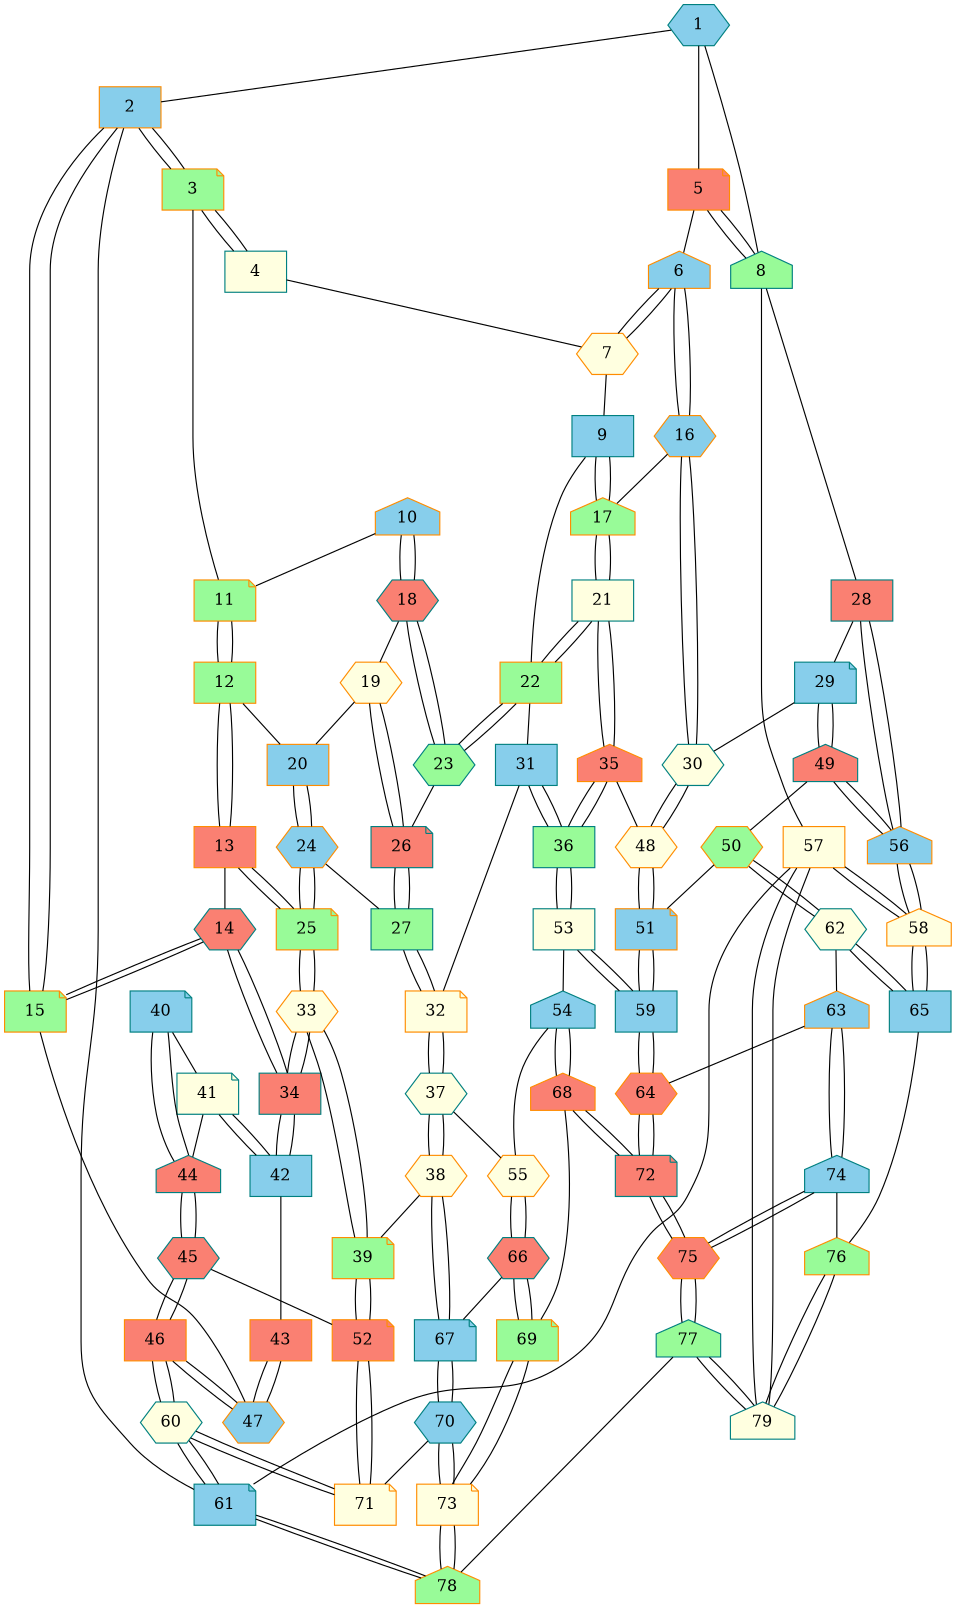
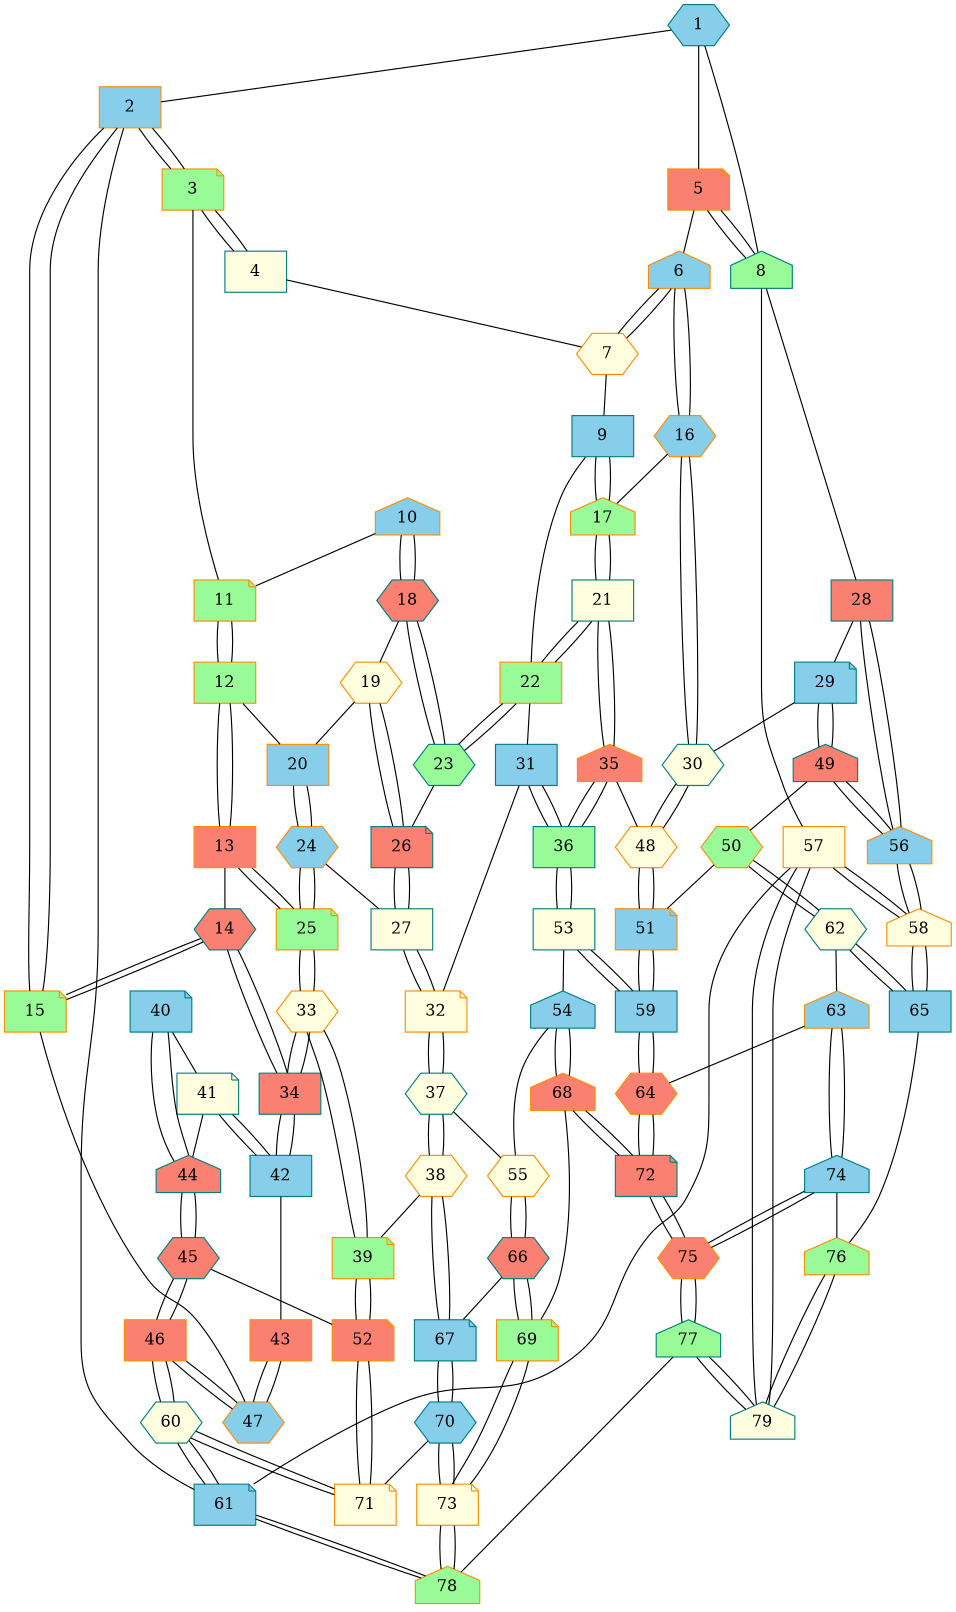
(402, 929) -> (402, 929)
